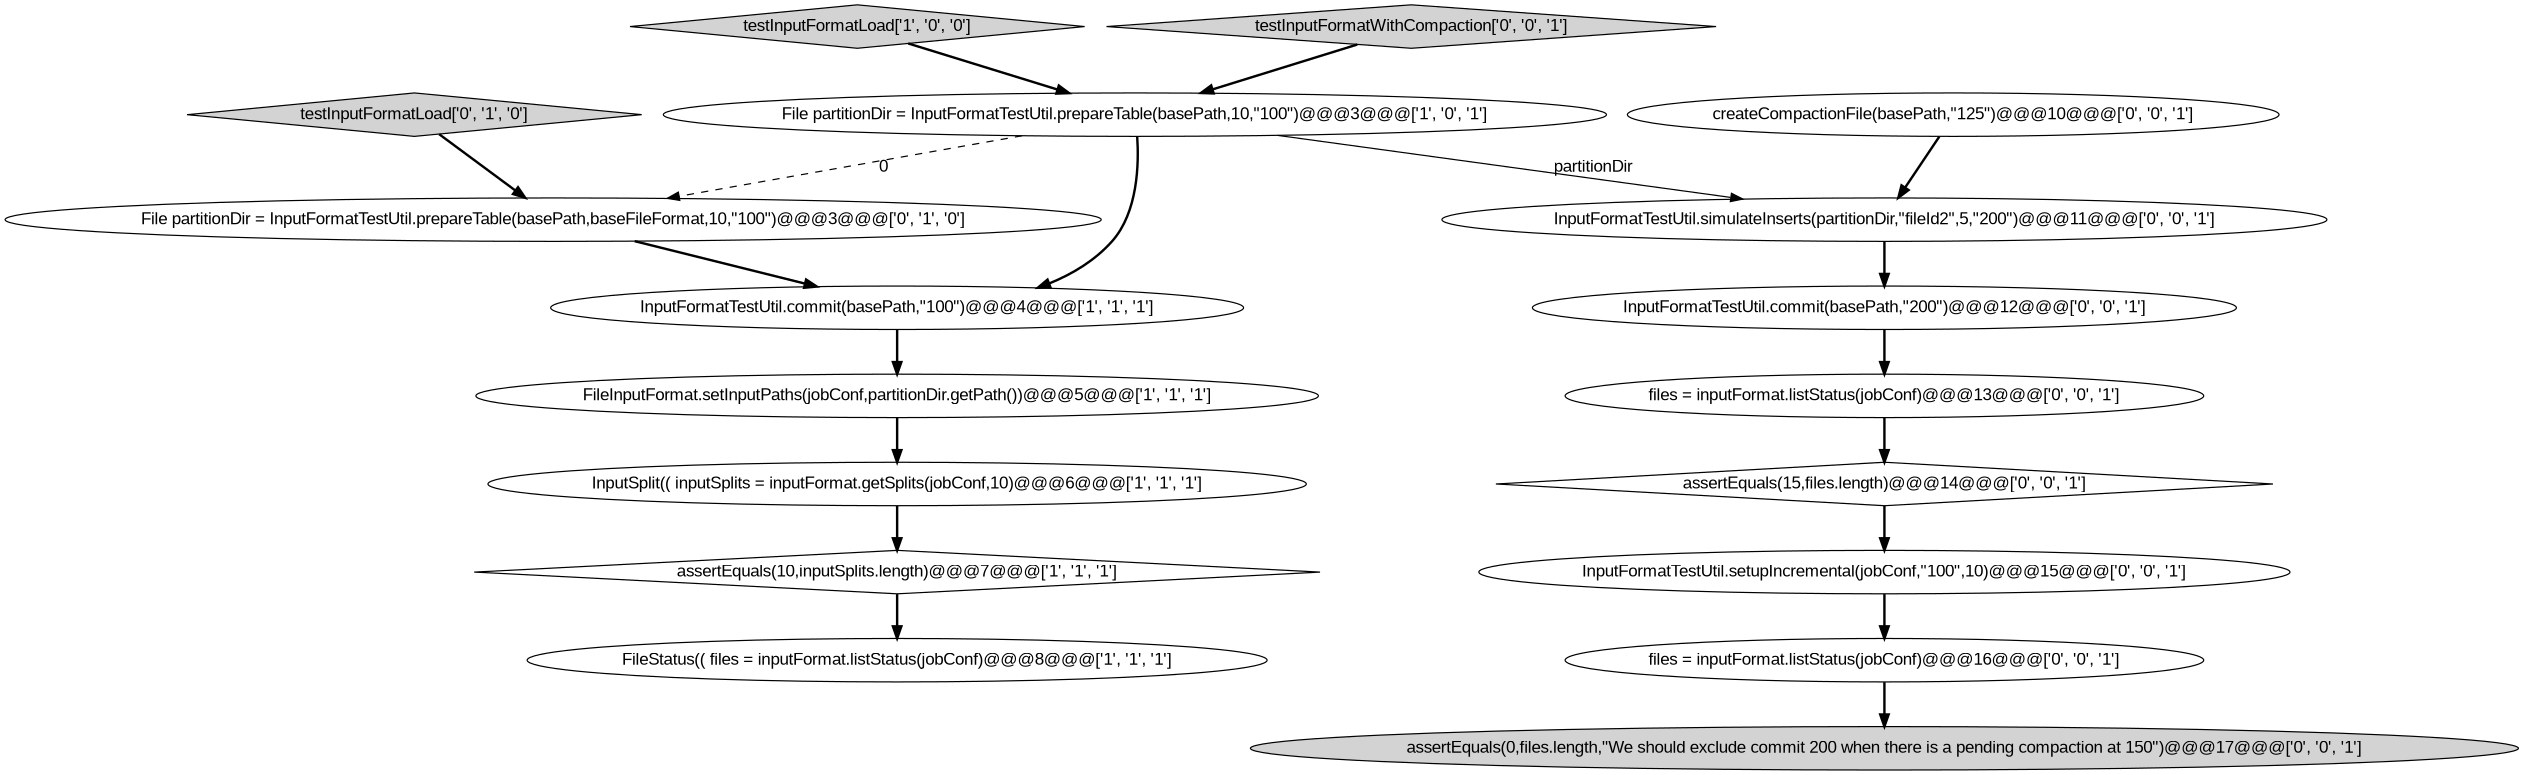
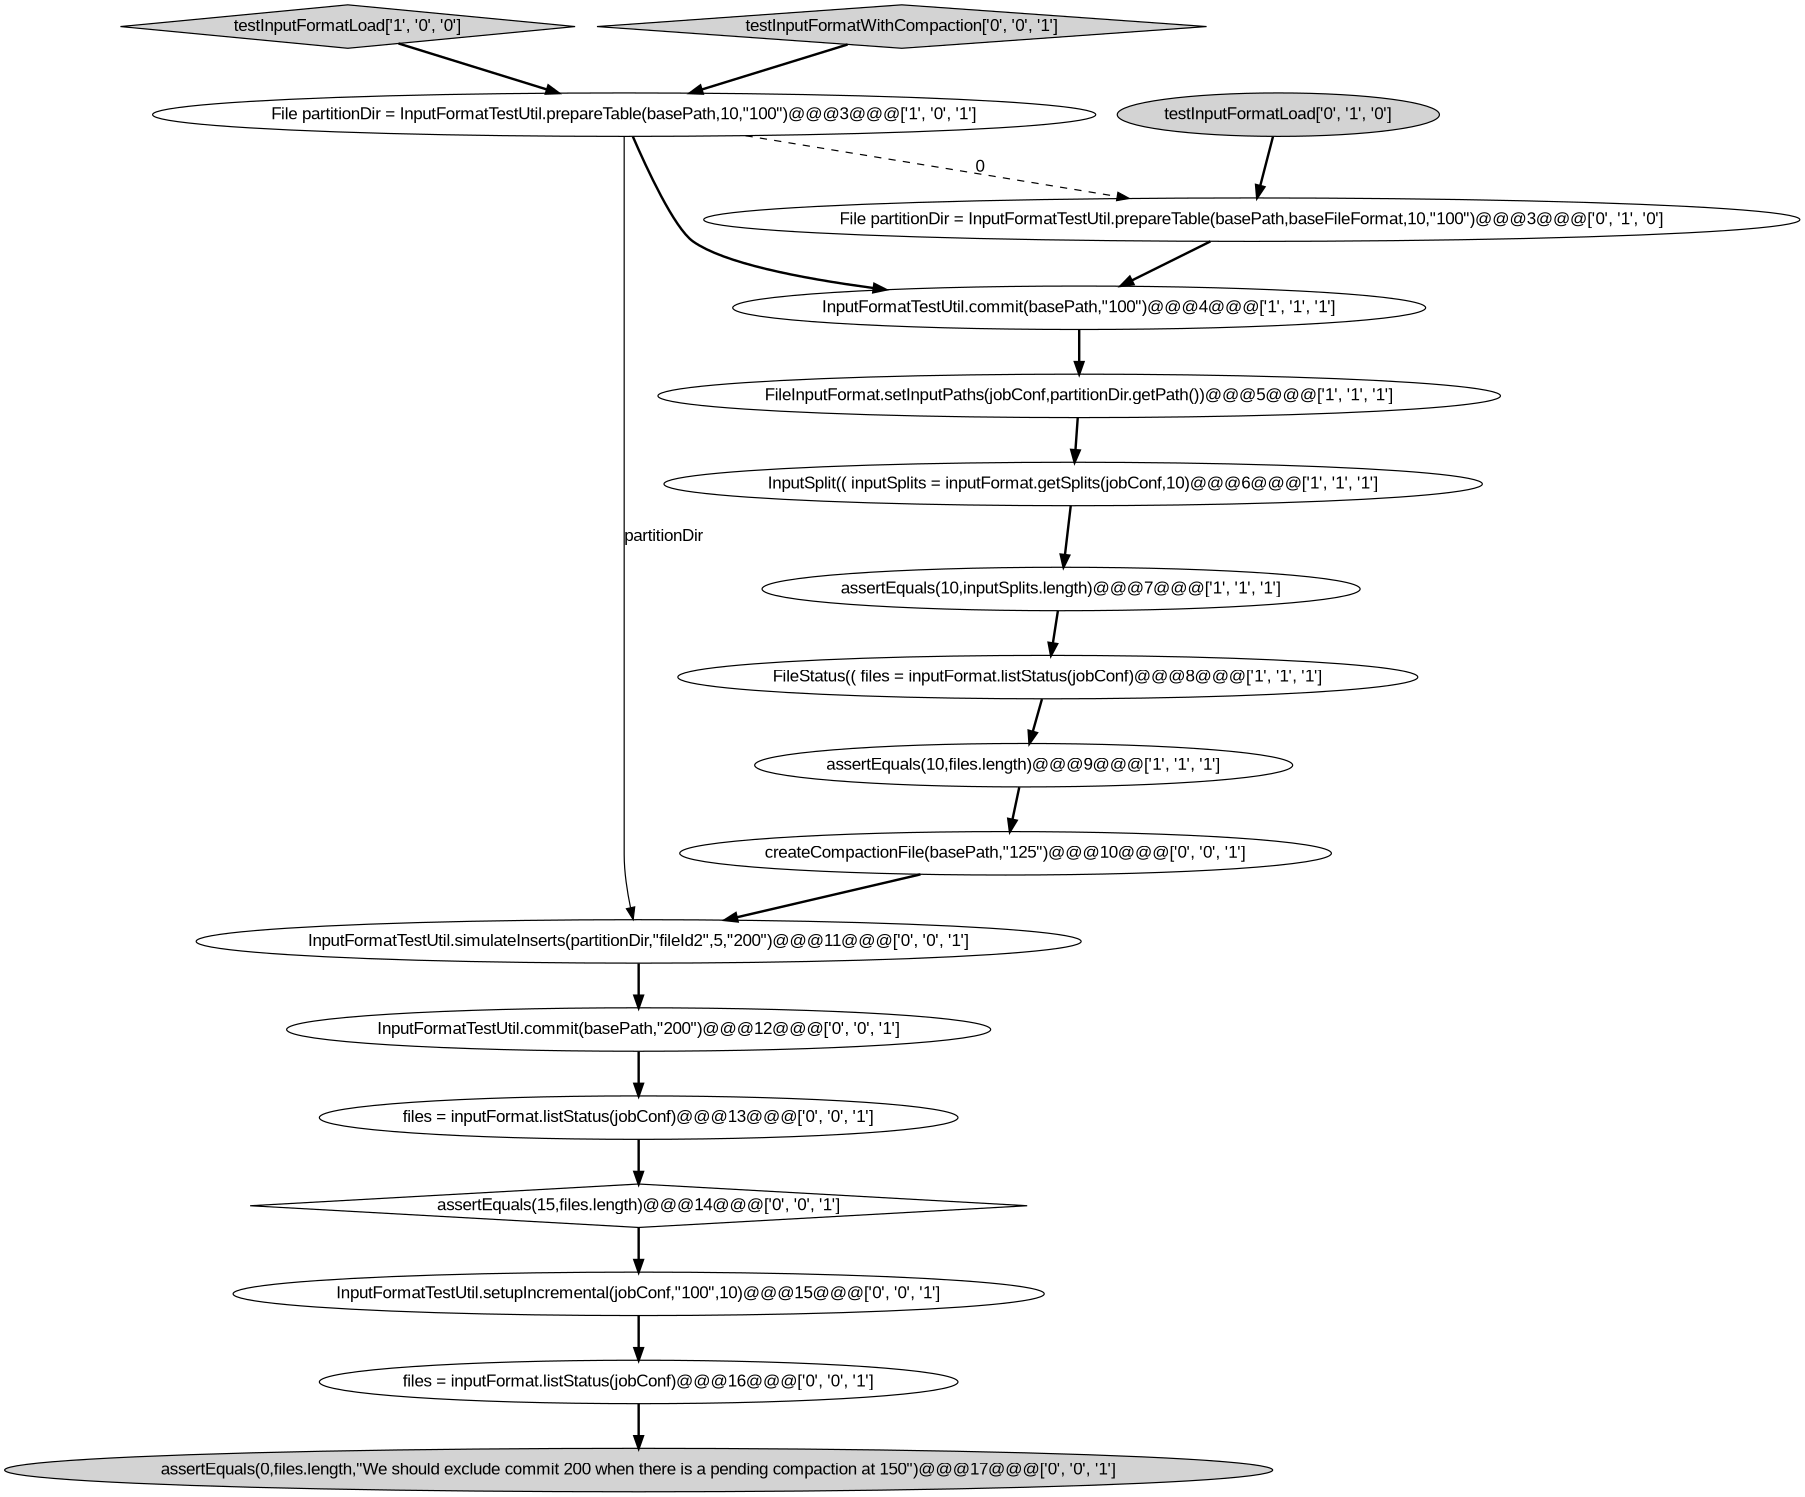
(414, 115) -> (1278, 115)
(897, 572) -> (1061, 589)
none -> (1024, 765)
